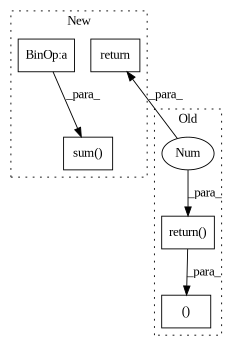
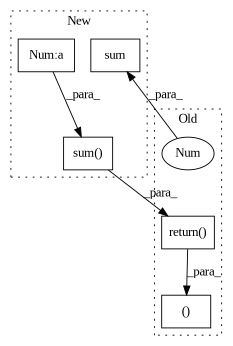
(46, 55) -> (46, 55)
(115, 55) -> (115, 55)
(188, 188) -> (134, 190)
